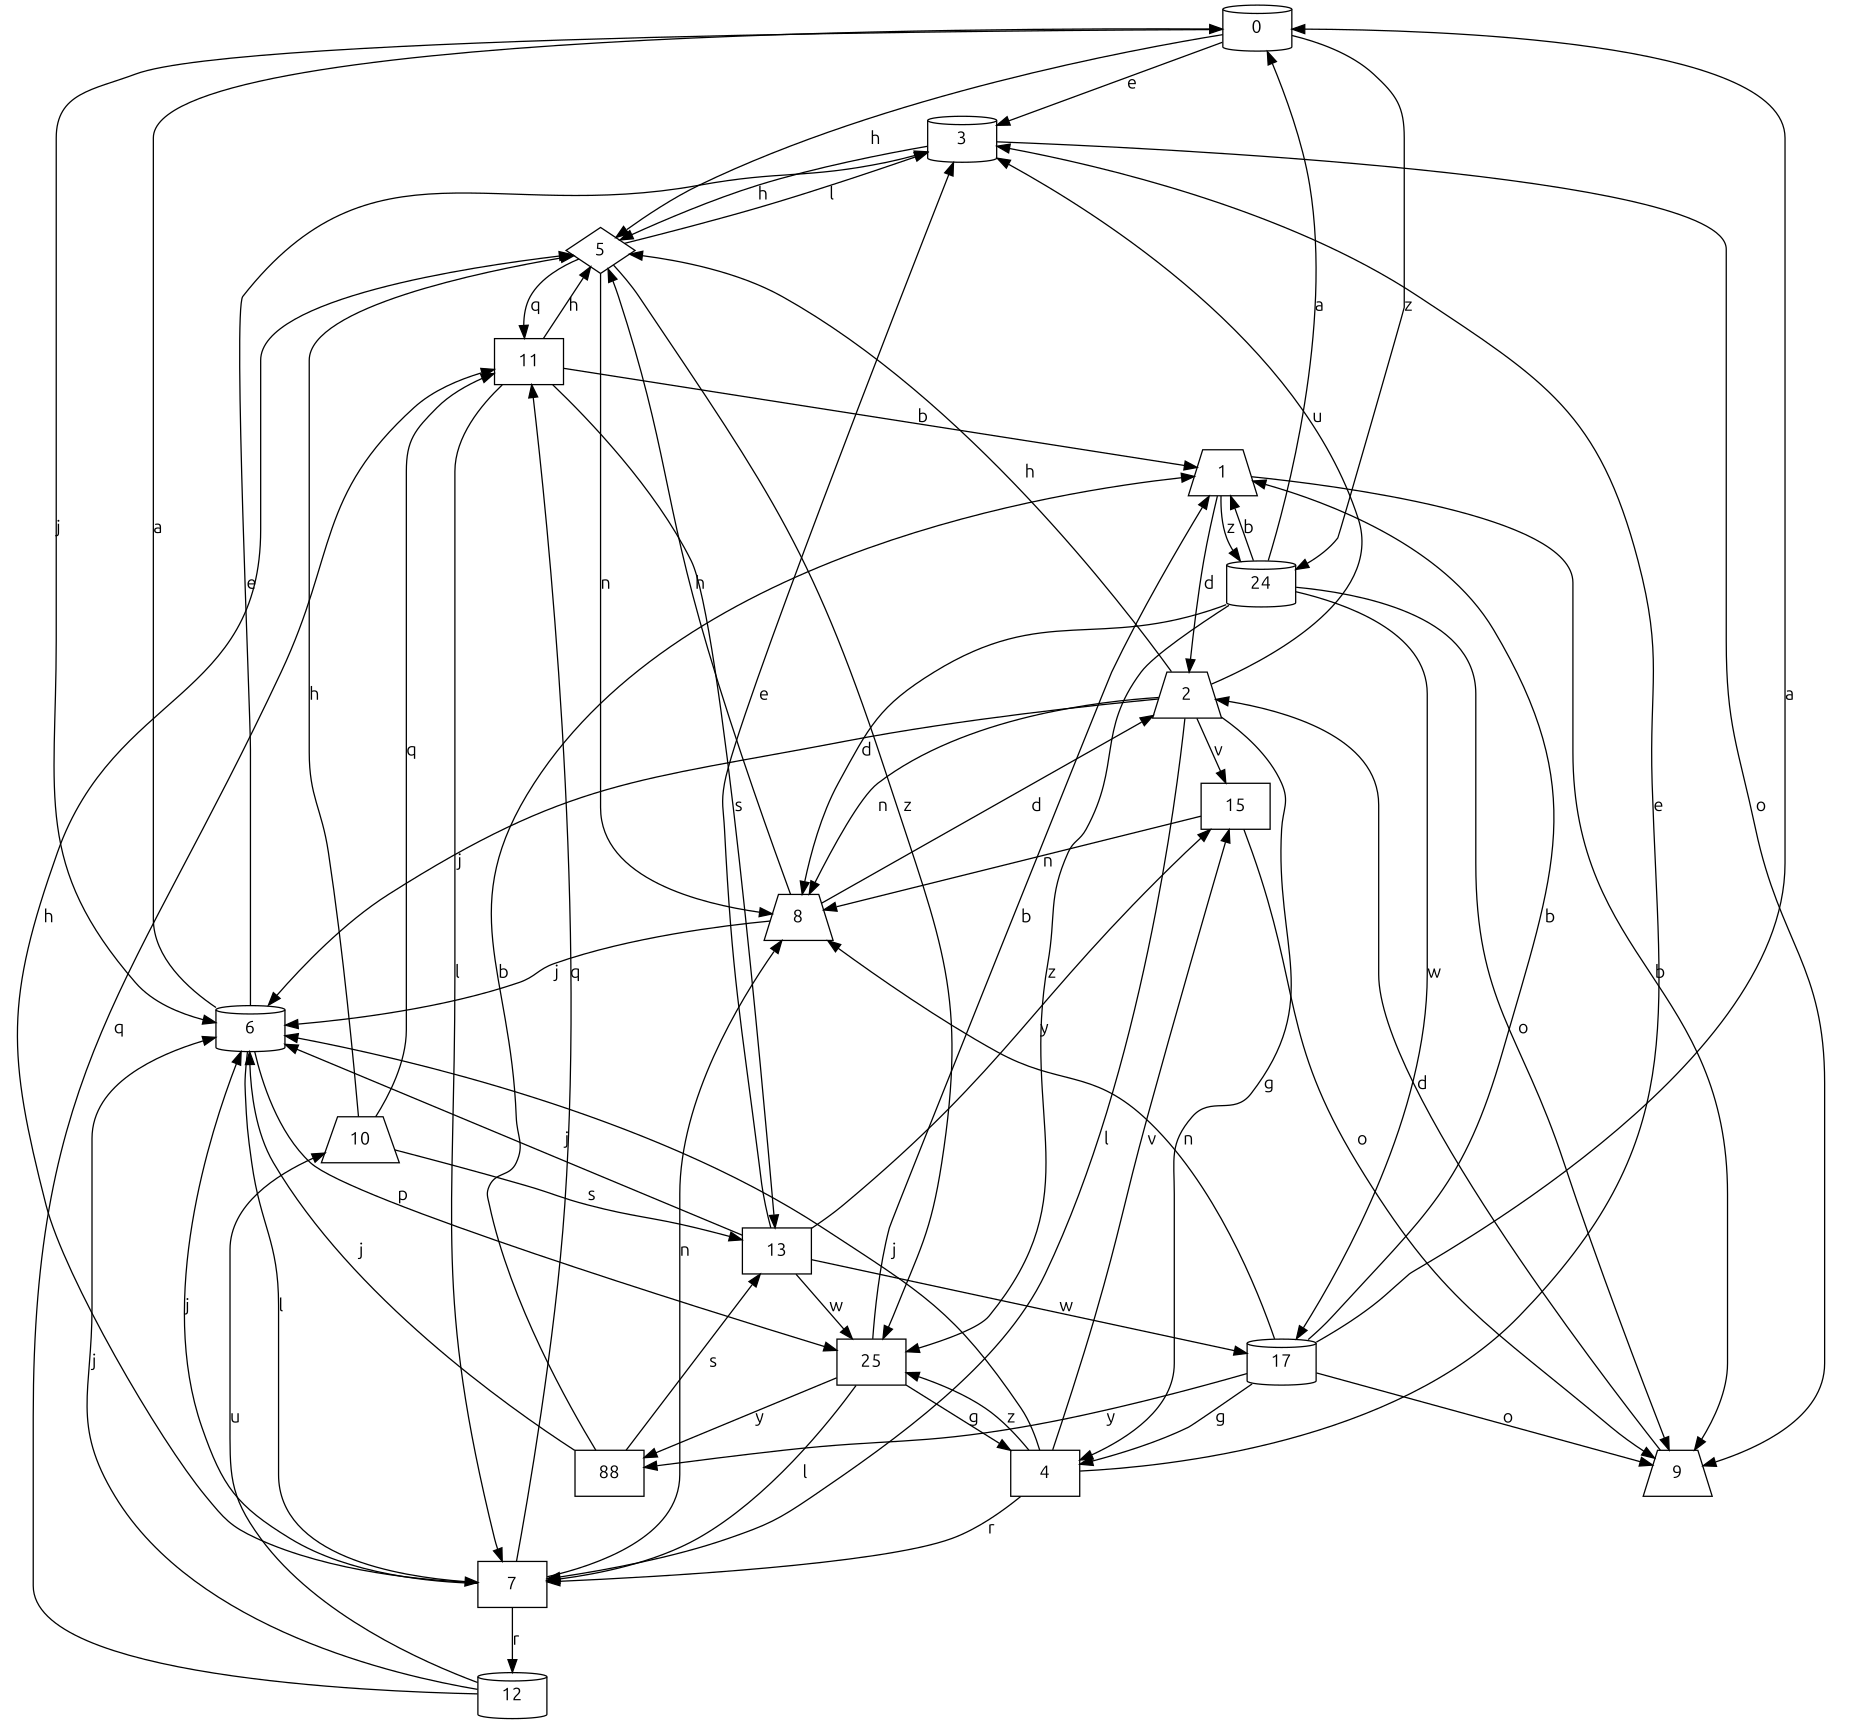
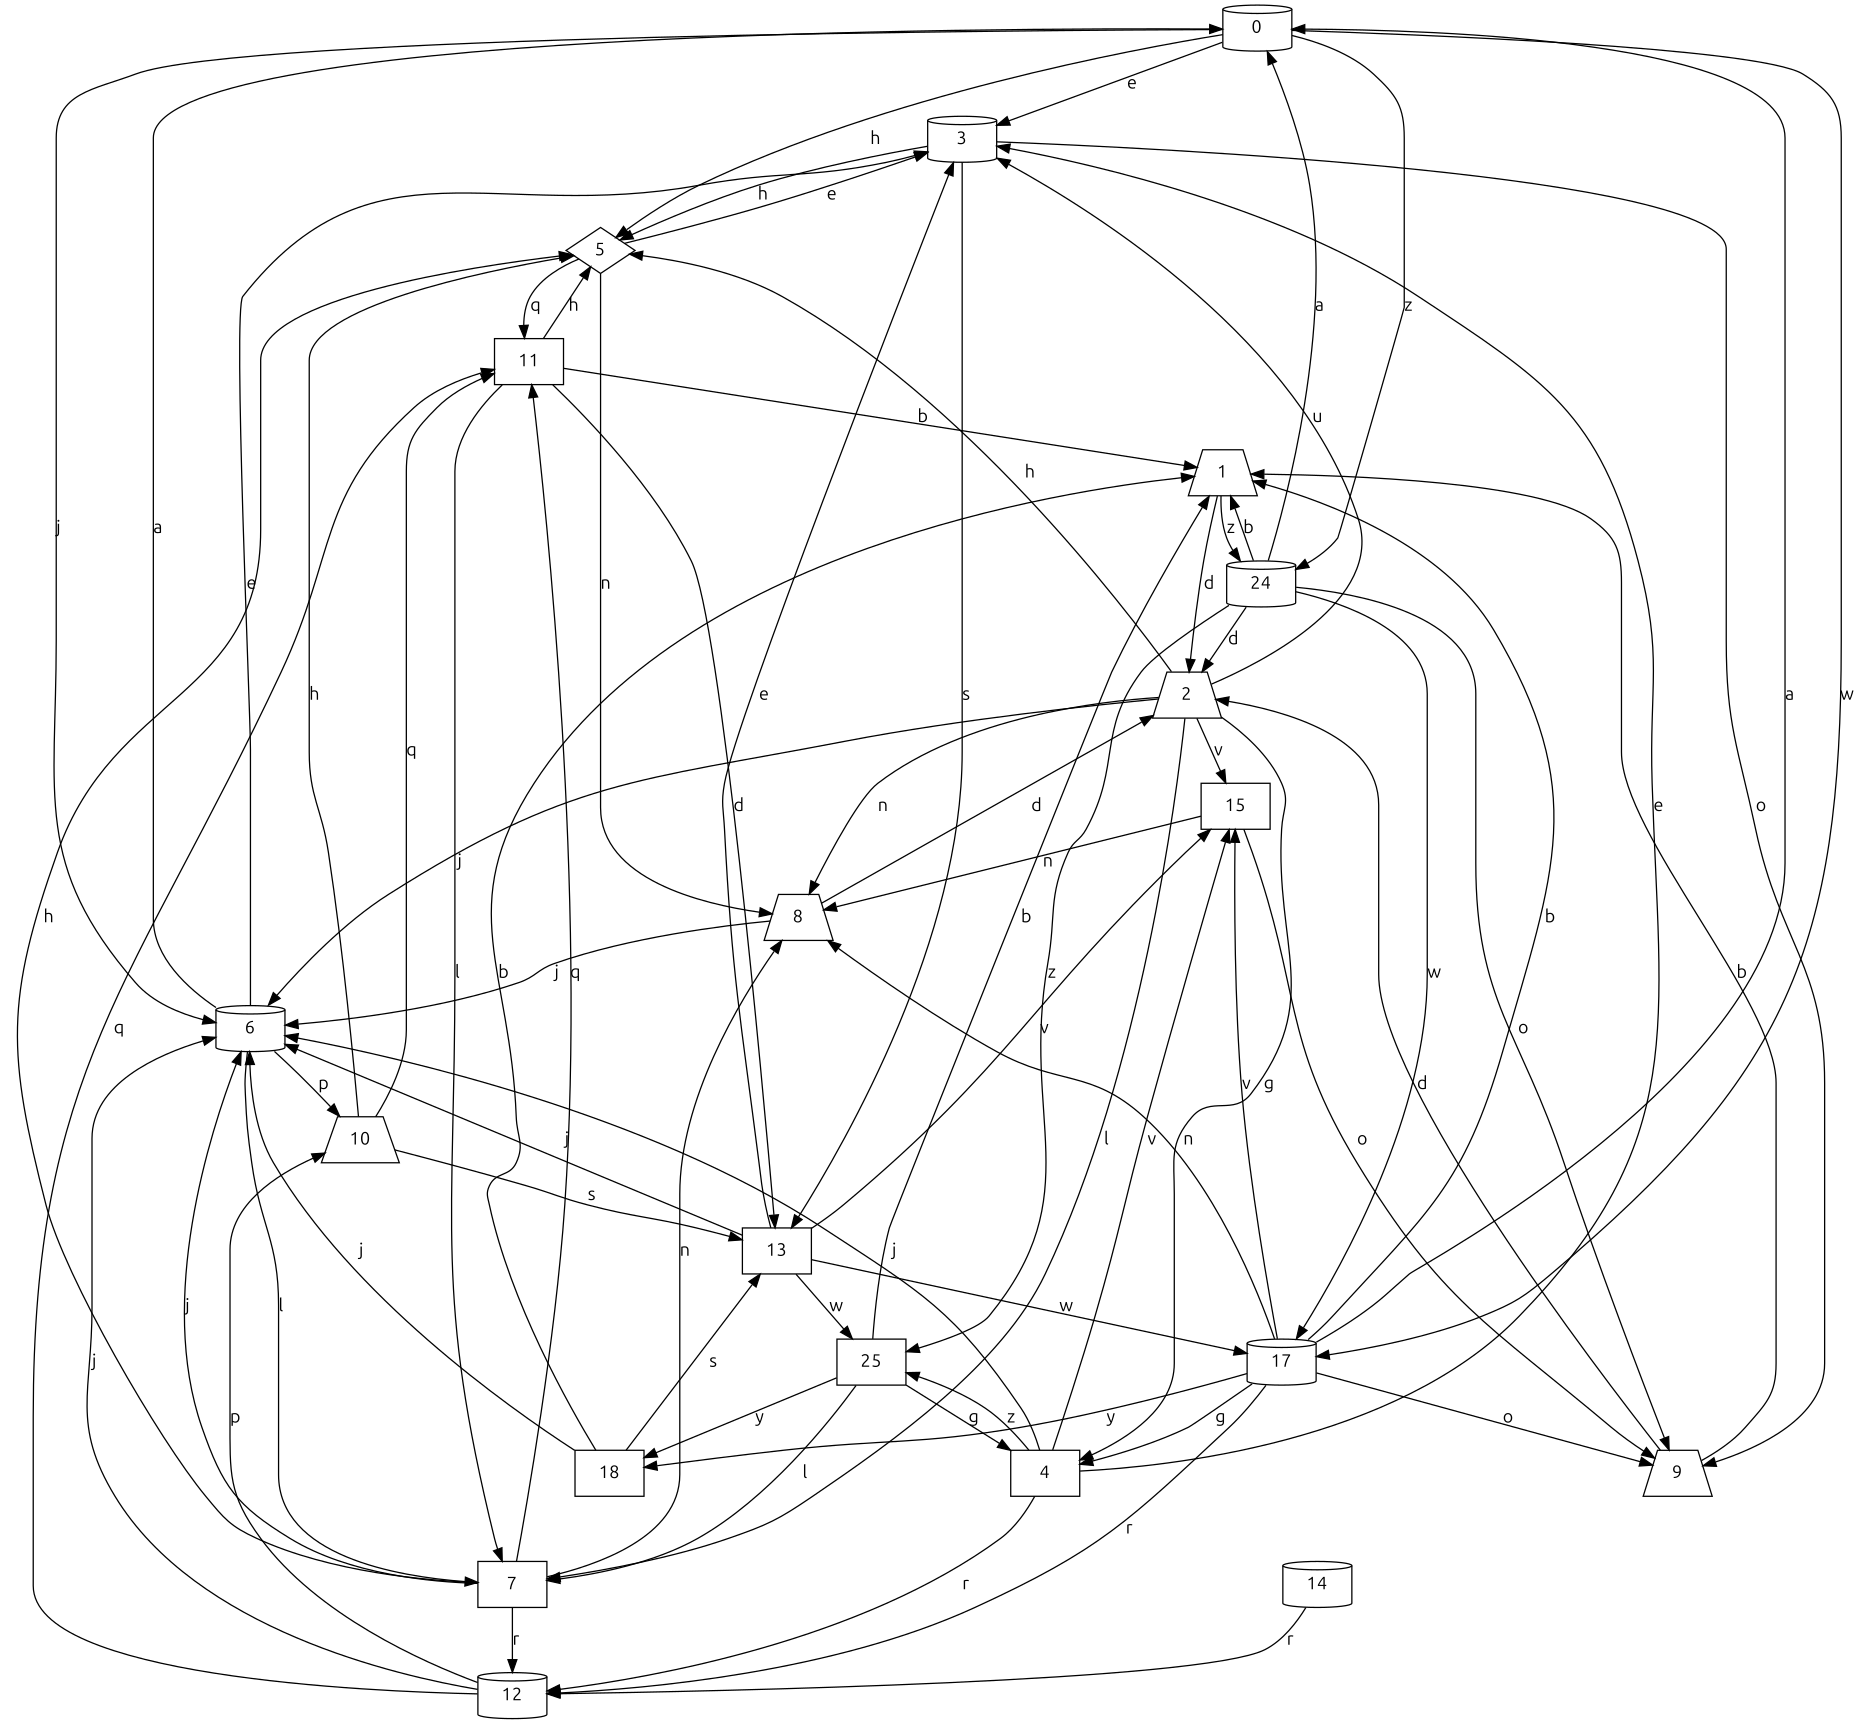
(832, 195) -> (832, 195)
none -> (1841, 577)
(692, 590) -> none
(956, 661) -> (1228, 634)
none -> (962, 707)
(894, 797) -> none
(739, 806) -> (739, 806)
(1589, 853) -> (1673, 875)
(1045, 1029) -> (1045, 1029)
none -> (1242, 1092)
(489, 1238) -> (303, 1079)
(236, 1418) -> (236, 1418)
(610, 1473) -> (610, 1473)
(797, 1565) -> (815, 1631)
none -> (1317, 1584)
none -> (949, 1618)
